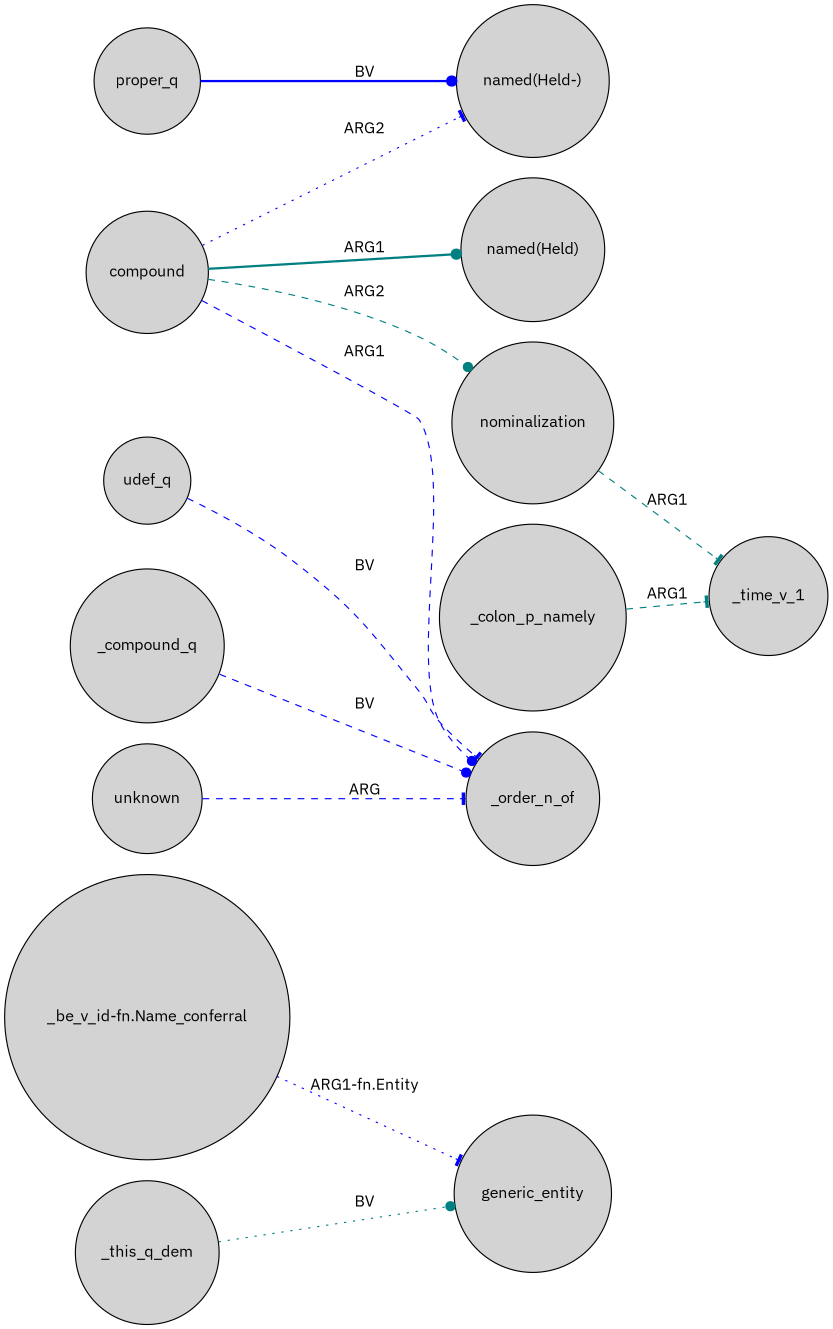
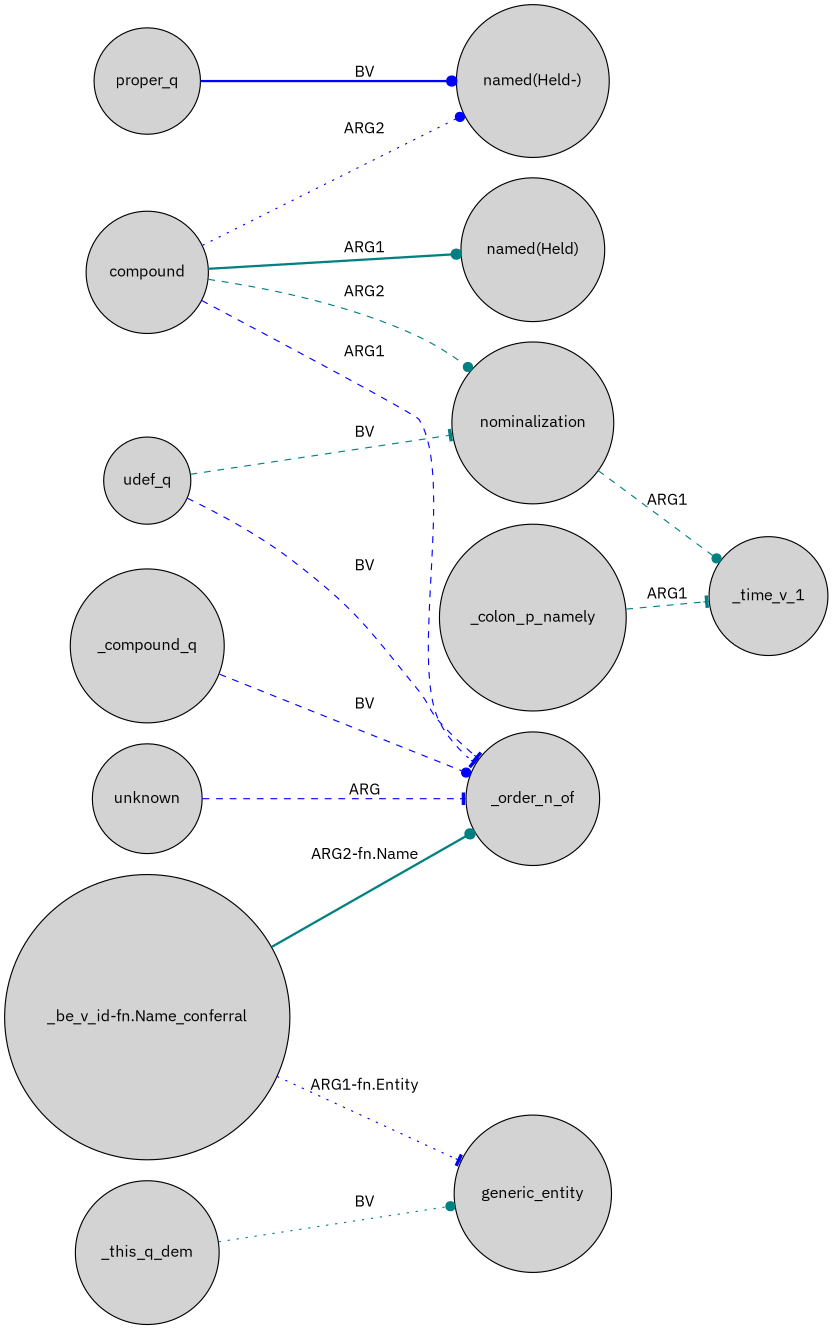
(331, 181) -> (331, 181)
none -> (319, 455)
(432, 470) -> (432, 470)
(655, 513) -> (655, 513)
none -> (369, 892)
